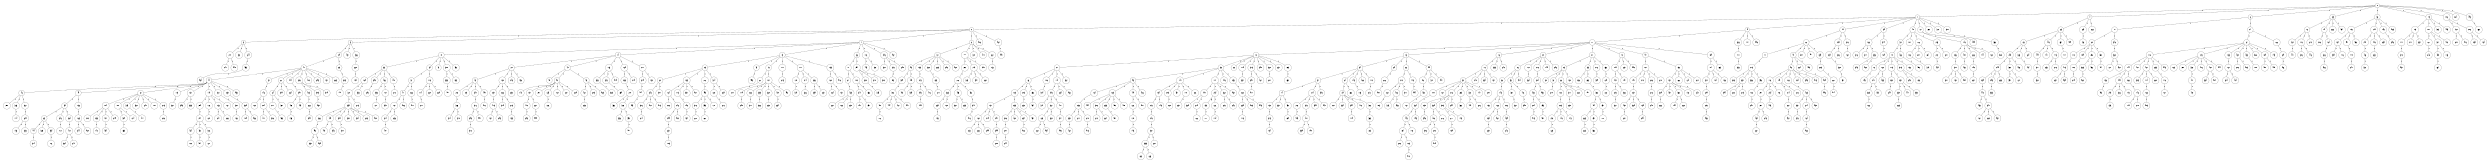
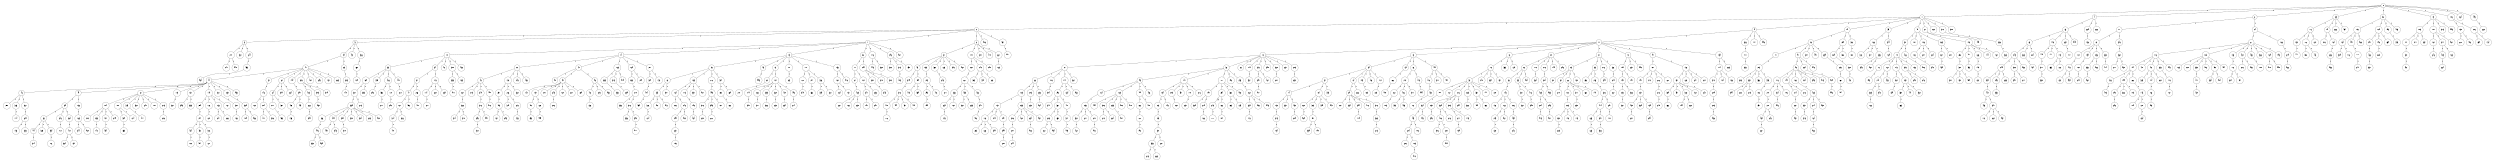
none -> (794, 106)
none -> (2142, 118)
